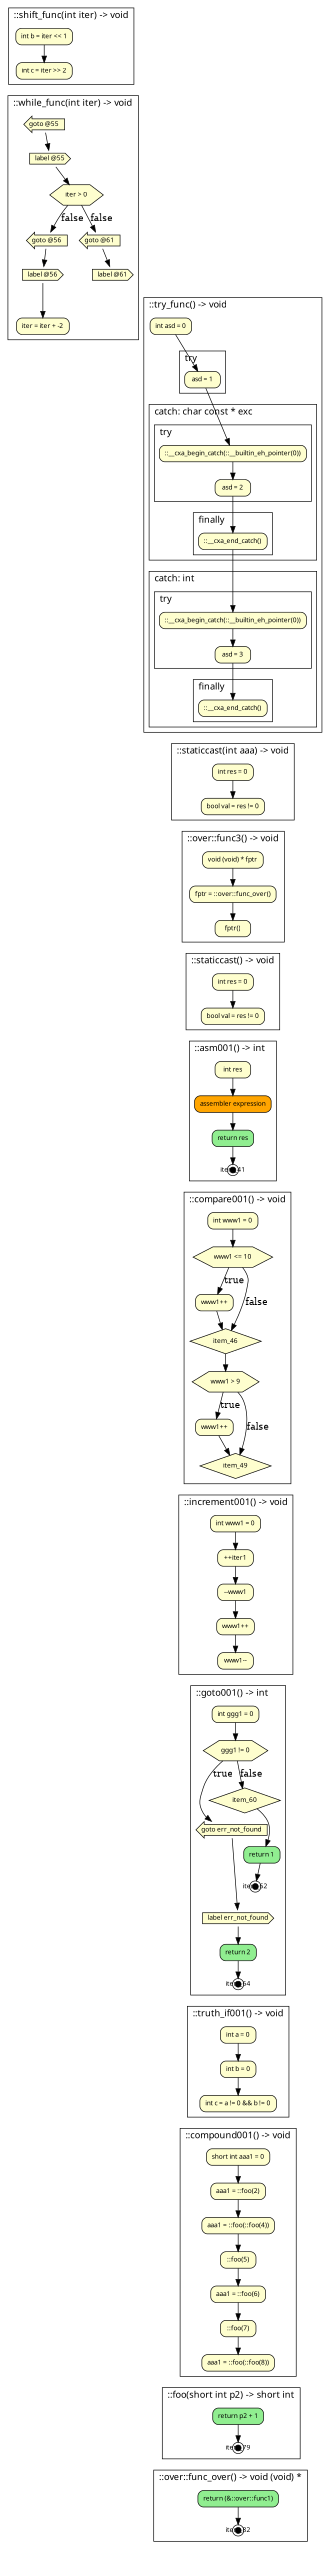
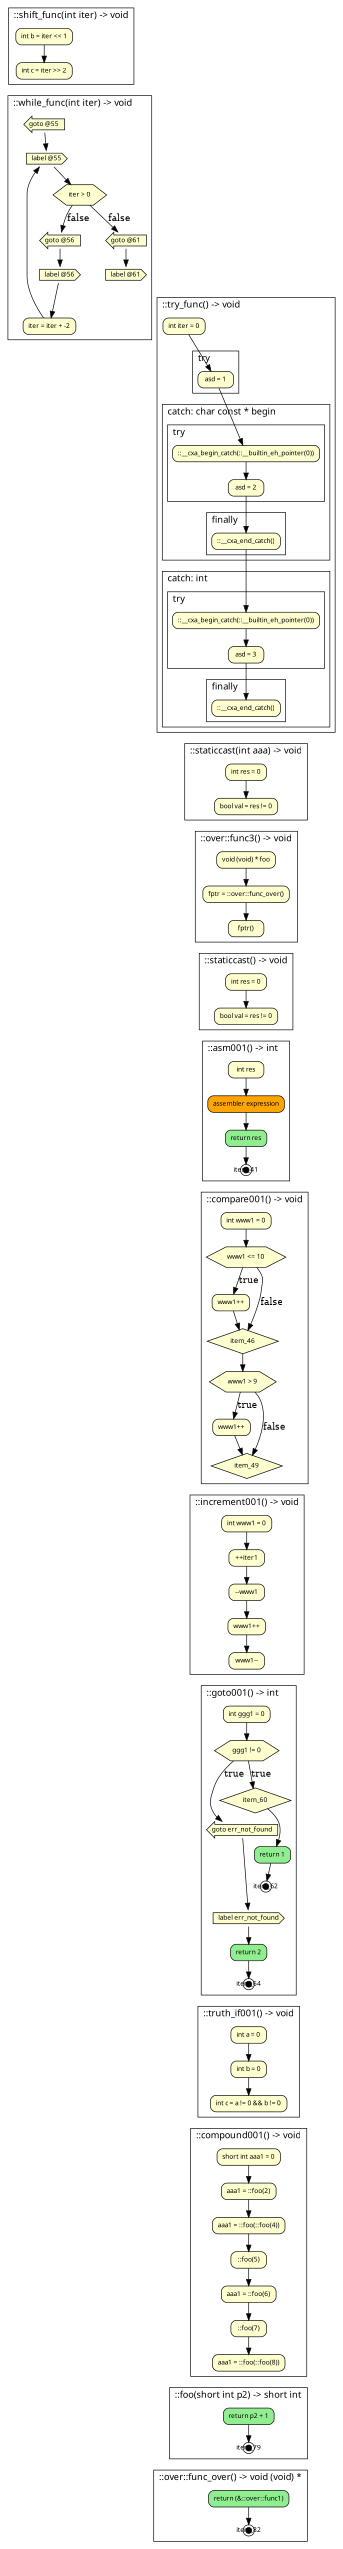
none -> (27, 246)
(171, 326) -> (184, 326)
(204, 412) -> (222, 412)
(233, 860) -> (246, 860)
(251, 1774) -> (262, 1774)
